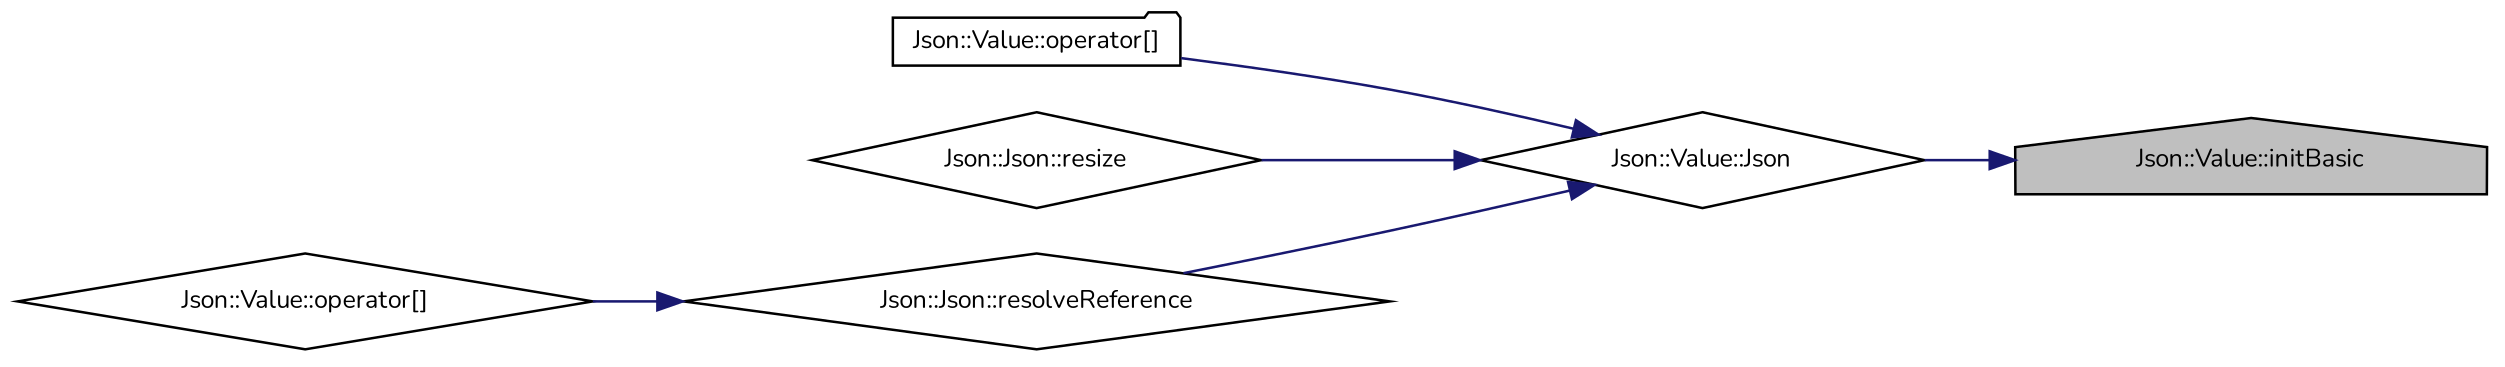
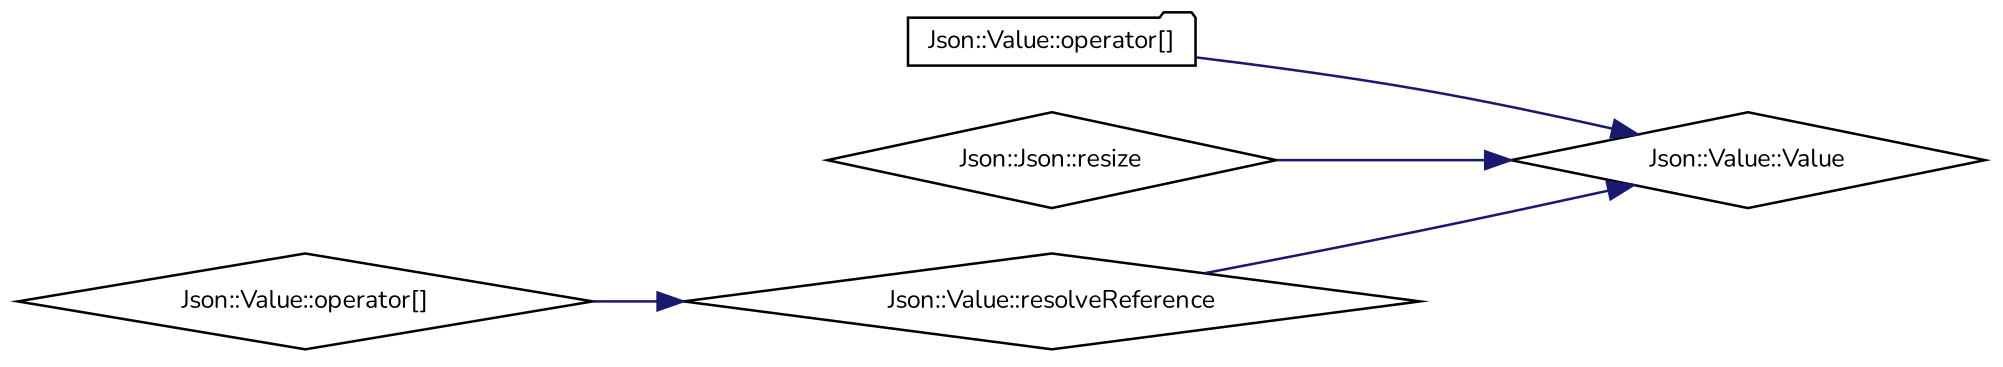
(1702, 160) -> (1748, 160)
(2251, 160) -> none
(1037, 301) -> (1052, 301)
